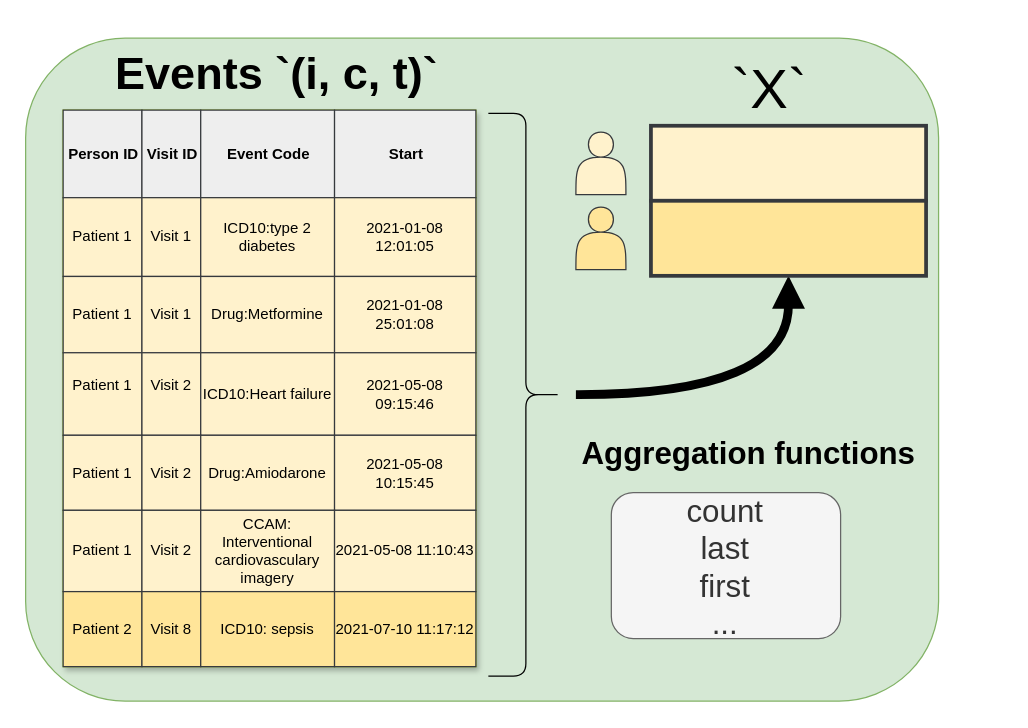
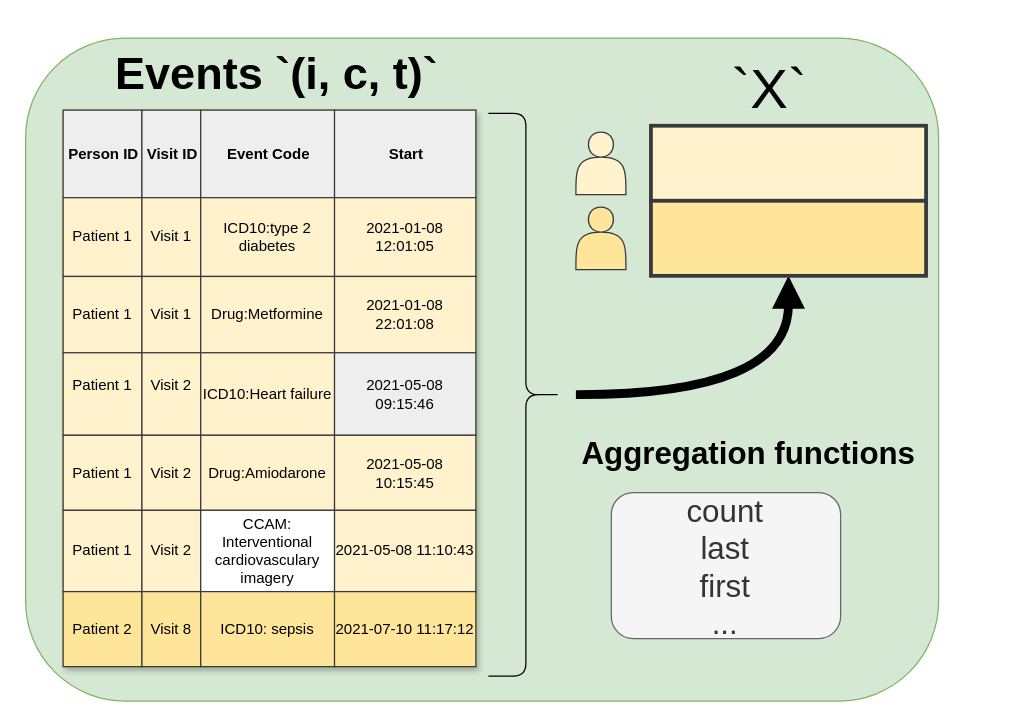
(405, 314) -> (405, 314)
(405, 394) -> (405, 394)
(268, 551) -> (268, 551)
